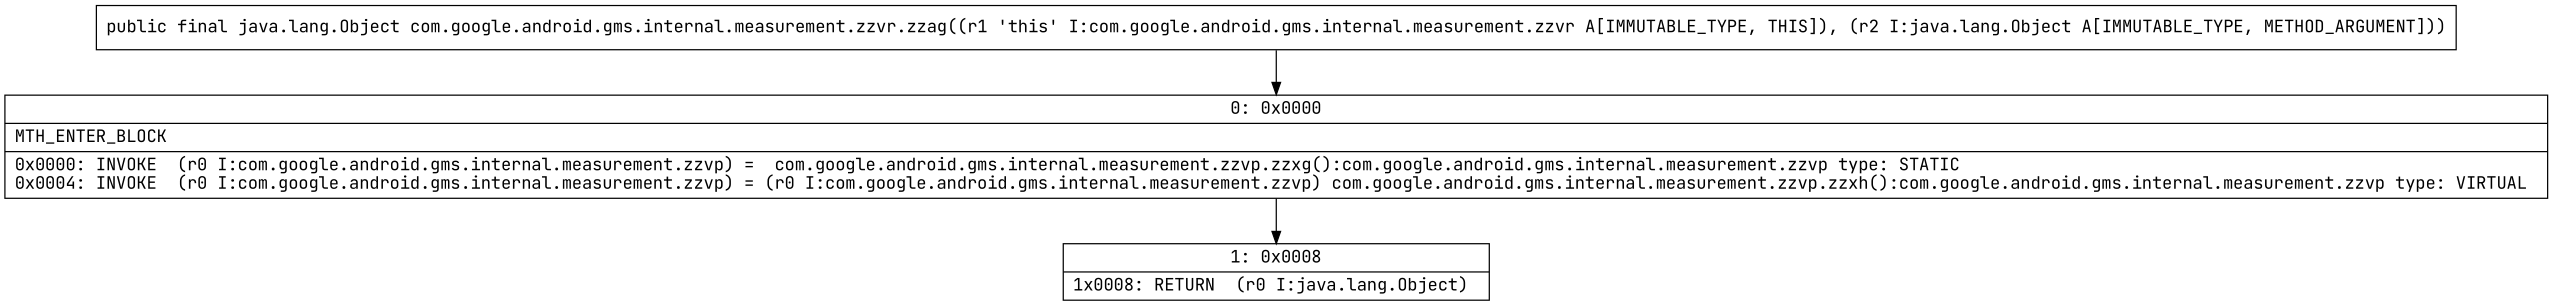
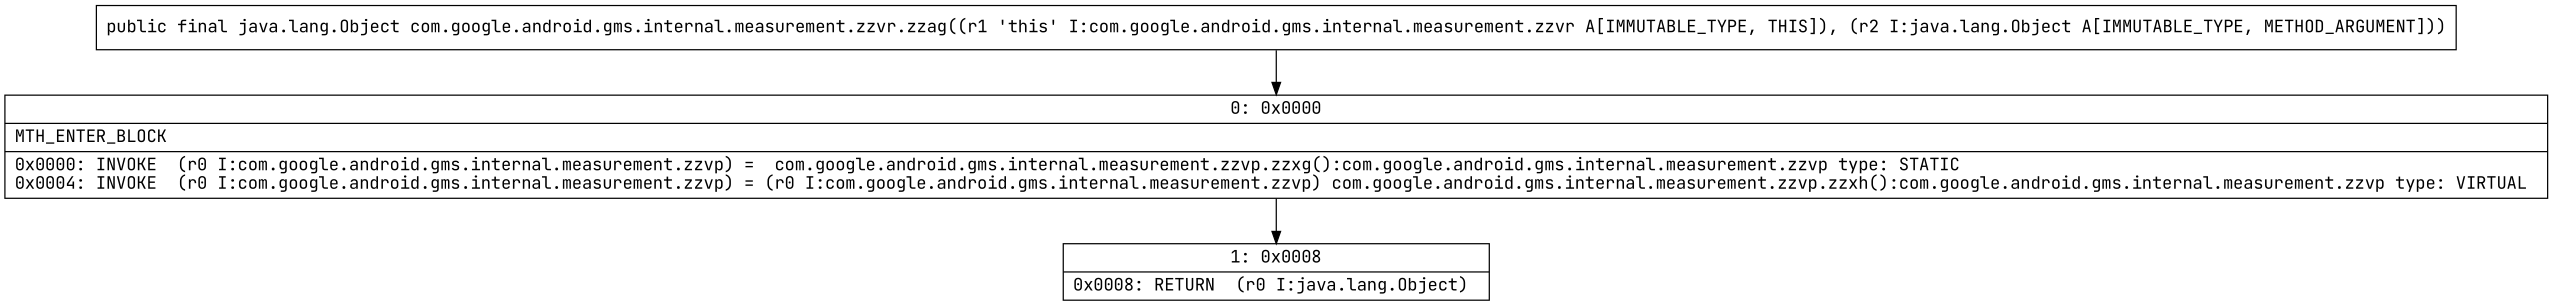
(1276, 285) -> (1276, 285)
